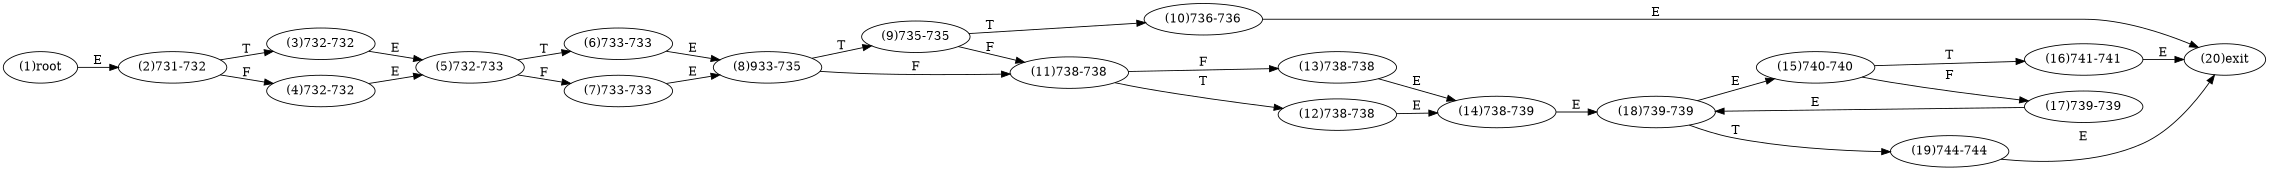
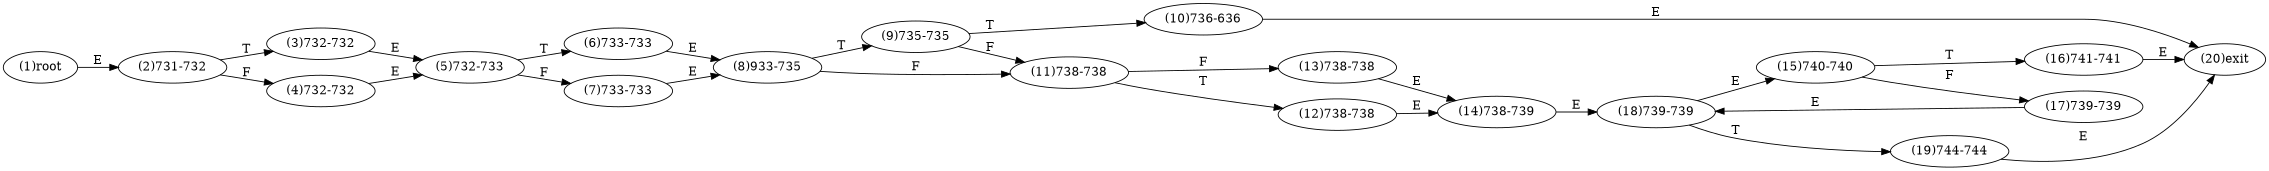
(1203, 19) -> (1203, 19)
